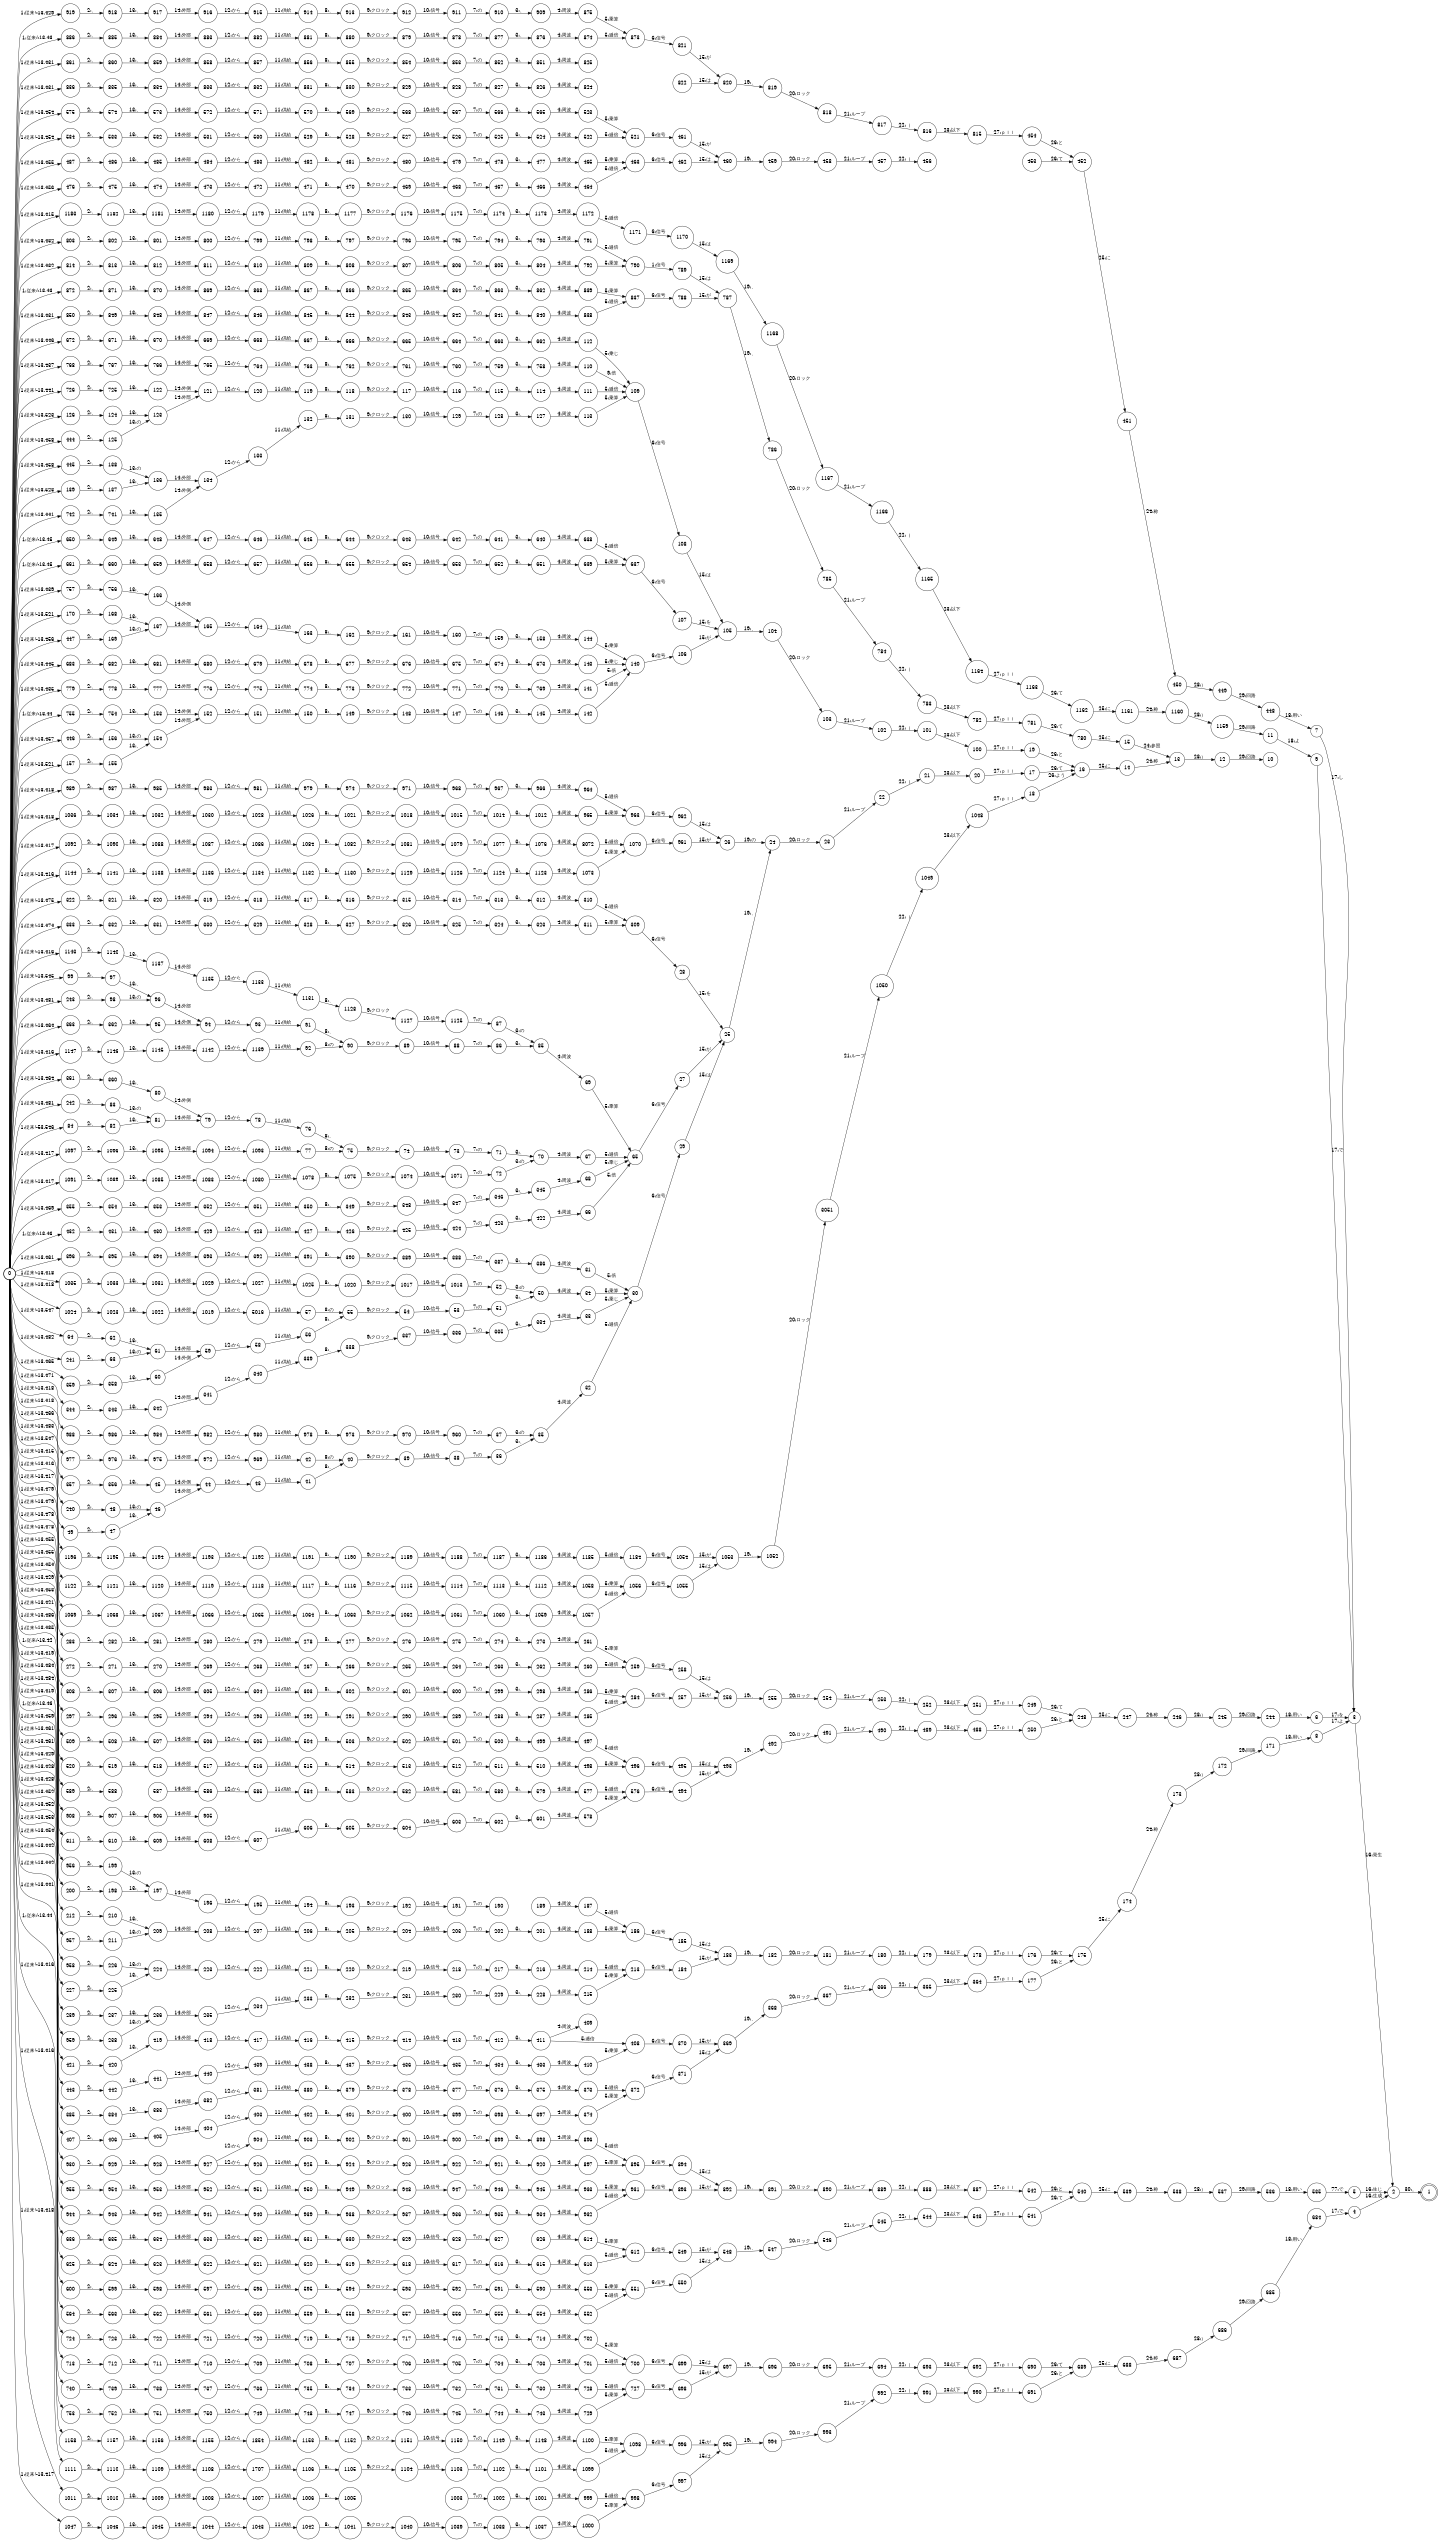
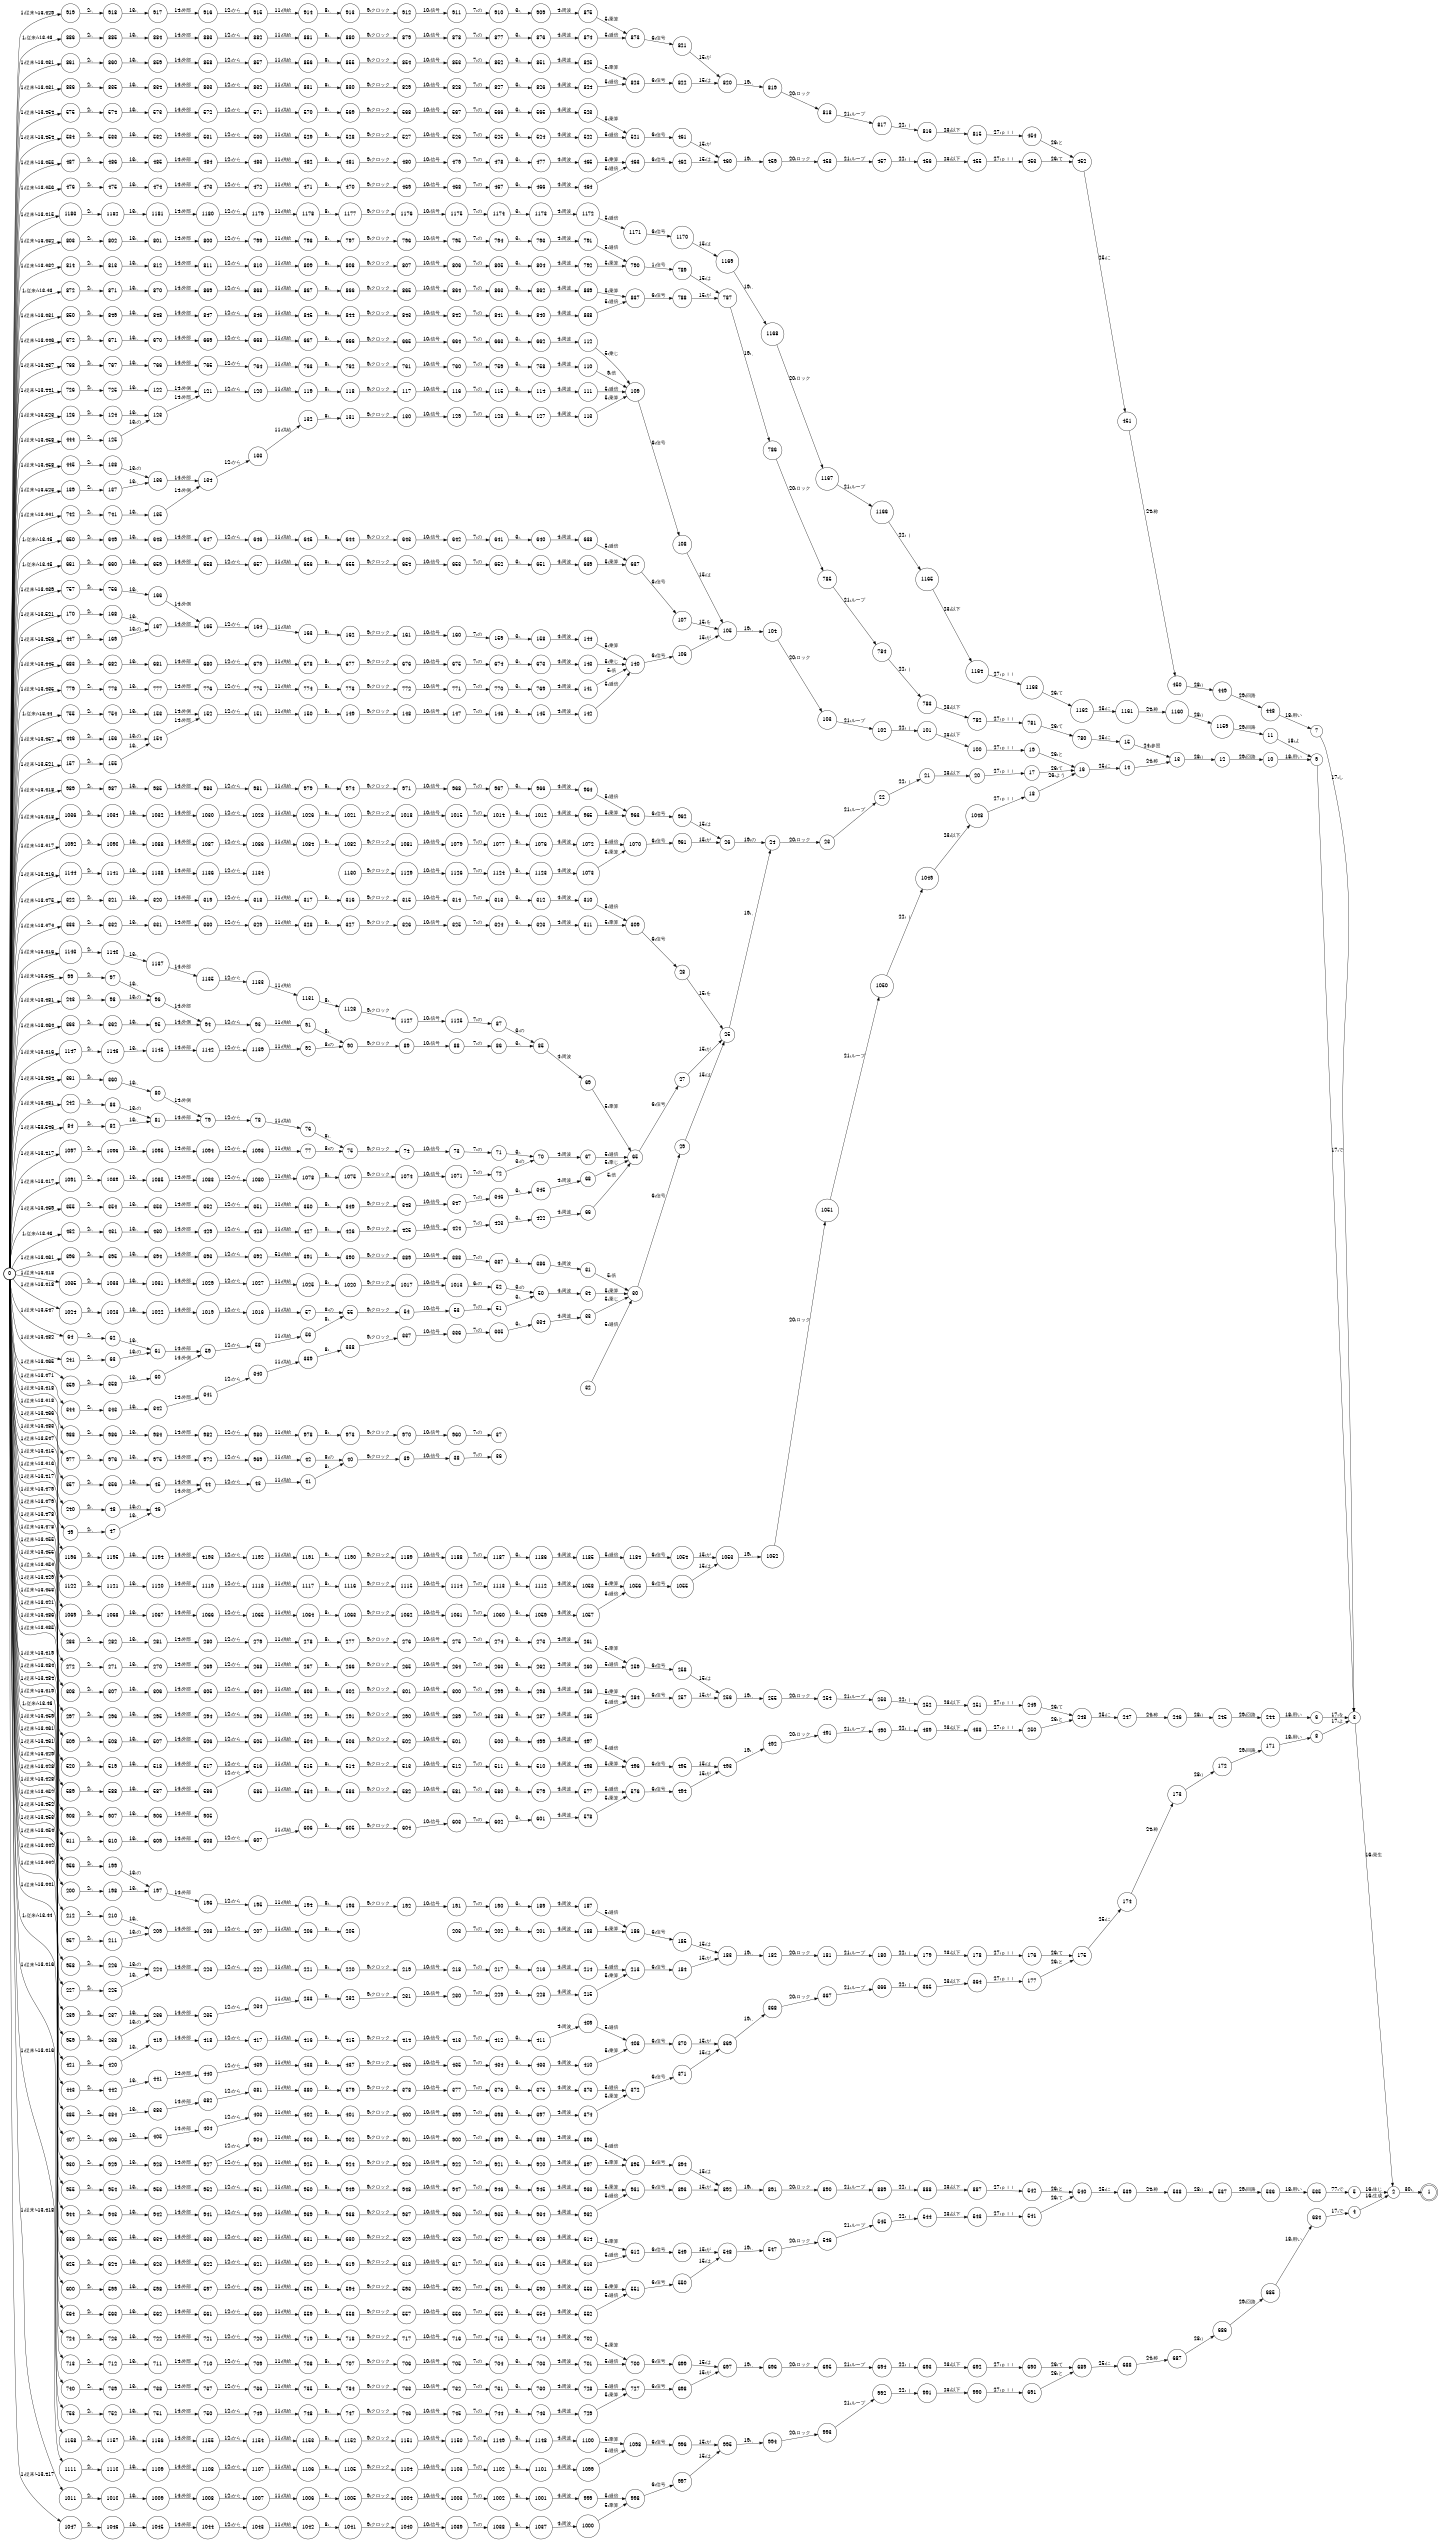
none -> (635, 83)
none -> (977, 162)
none -> (1293, 760)
(588, 845) -> (588, 845)
(308, 874) -> none
(827, 1211) -> (827, 1211)
(283, 1255) -> (283, 1255)
(478, 1284) -> (478, 1284)
(258, 1313) -> (258, 1313)
(541, 1435) -> none
(208, 1558) -> (208, 1558)
(31, 1647) -> none
(476, 1742) -> none
none -> (134, 1792)
(231, 1792) -> (231, 1780)
none -> (518, 1907)
(407, 1932) -> none
(586, 2042) -> (610, 2033)
none -> (518, 2240)
(258, 2441) -> (258, 2441)
(258, 2470) -> (258, 2470)
none -> (407, 2499)
